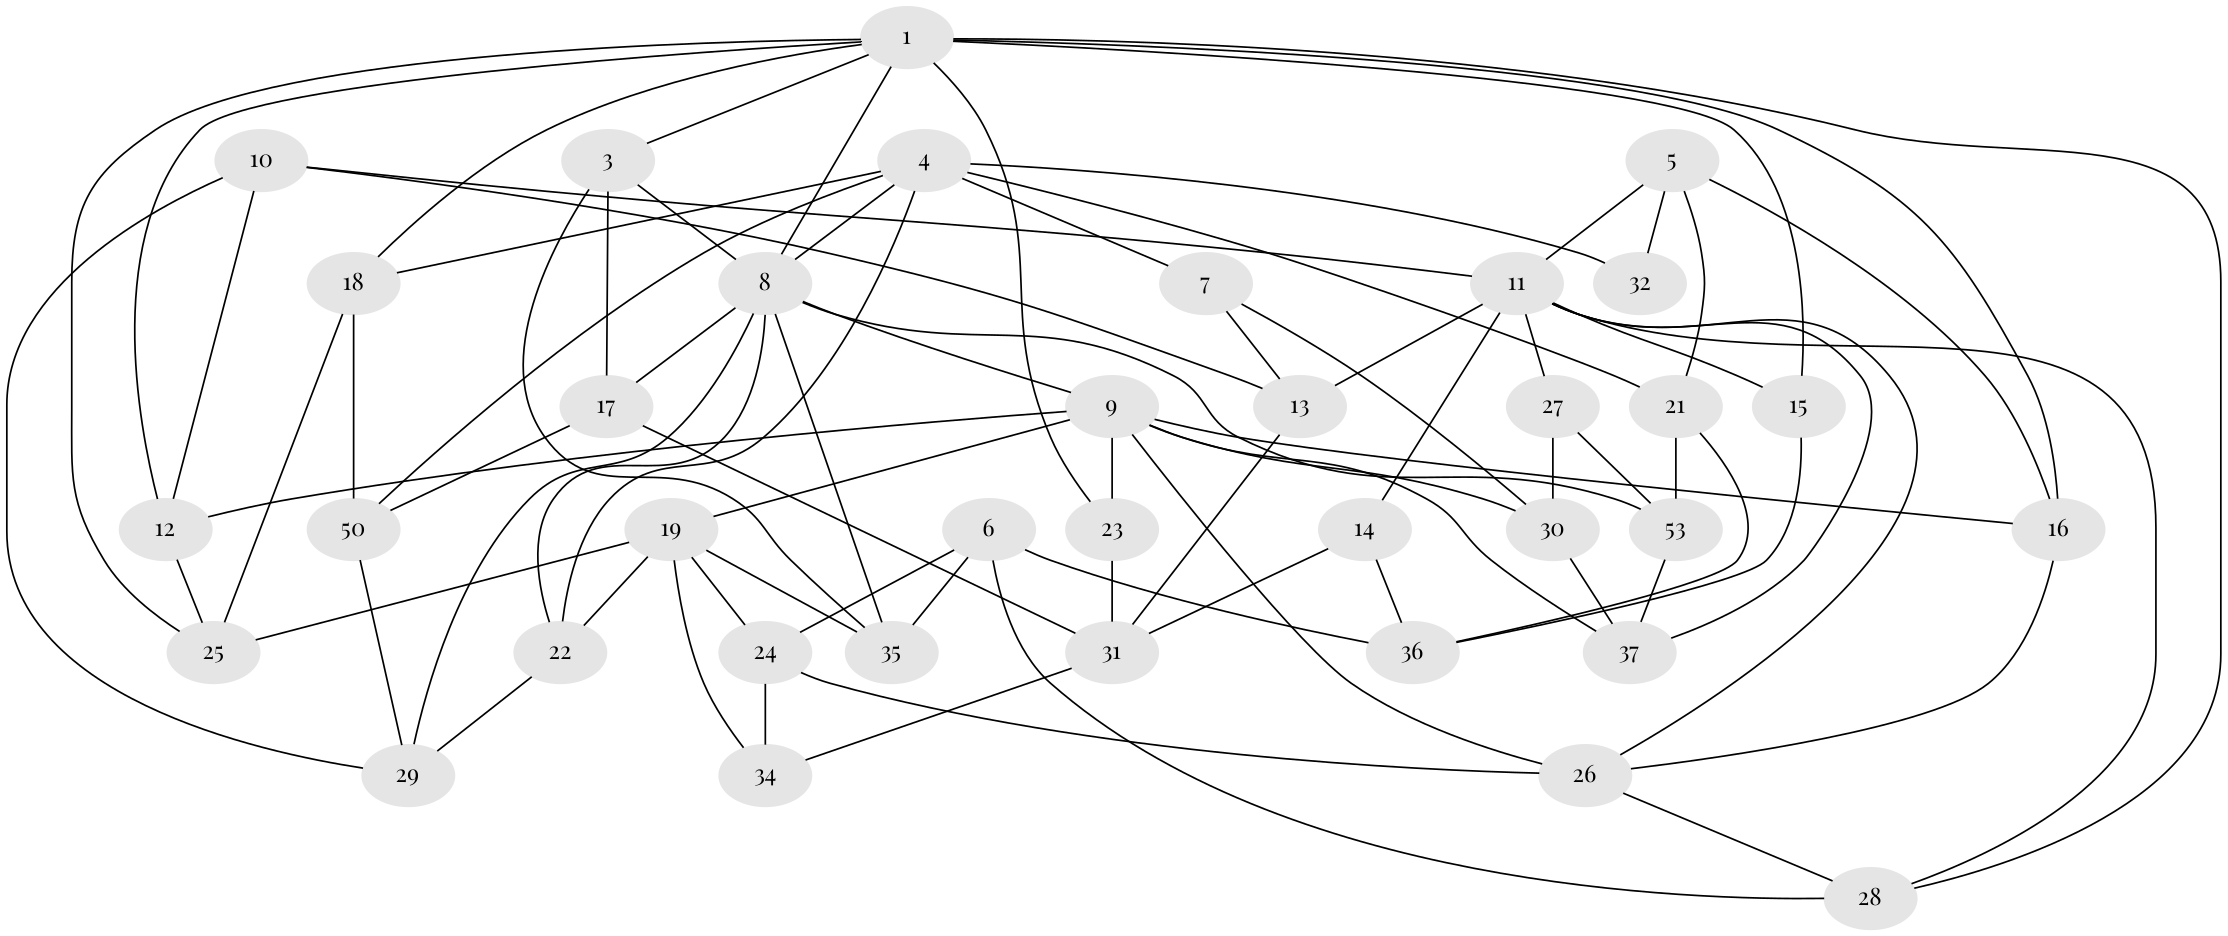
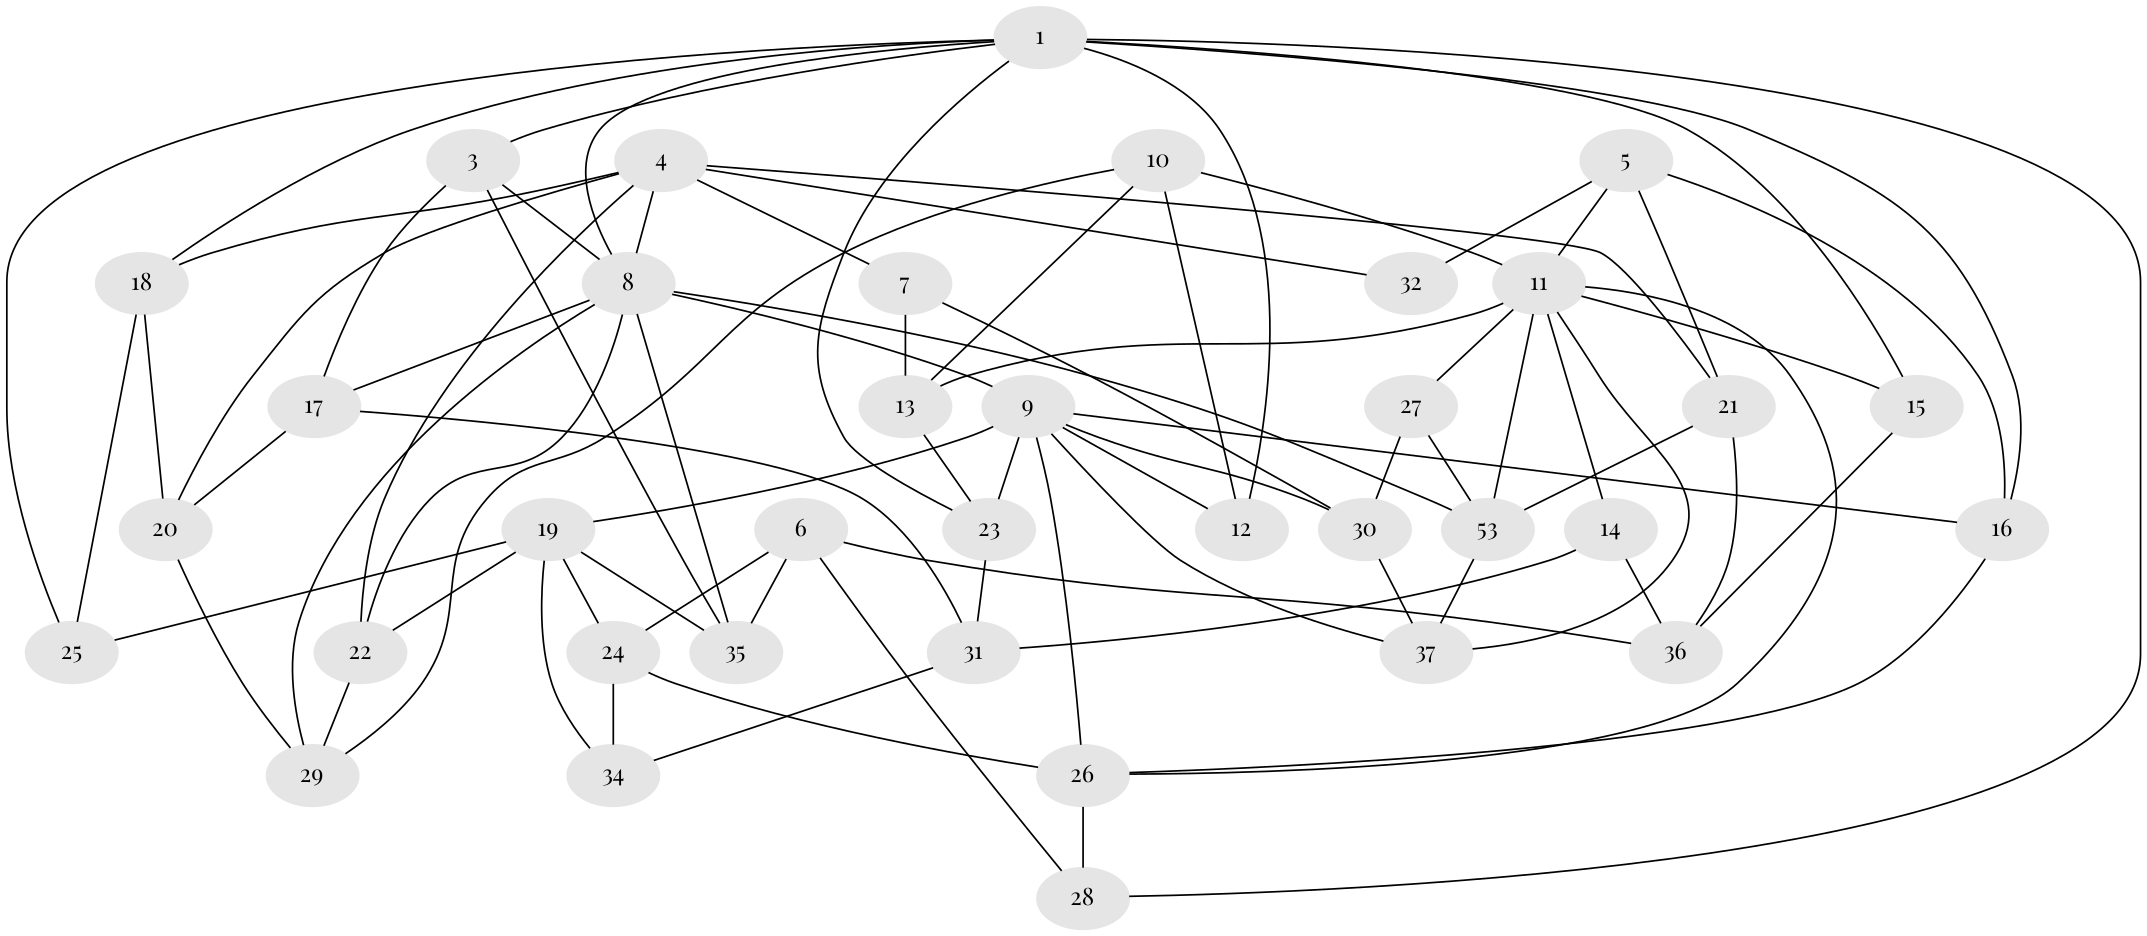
(2123, 419) -> (1514, 406)
(1213, 520) -> (947, 468)
(354, 530) -> (166, 530)
(190, 591) -> none
